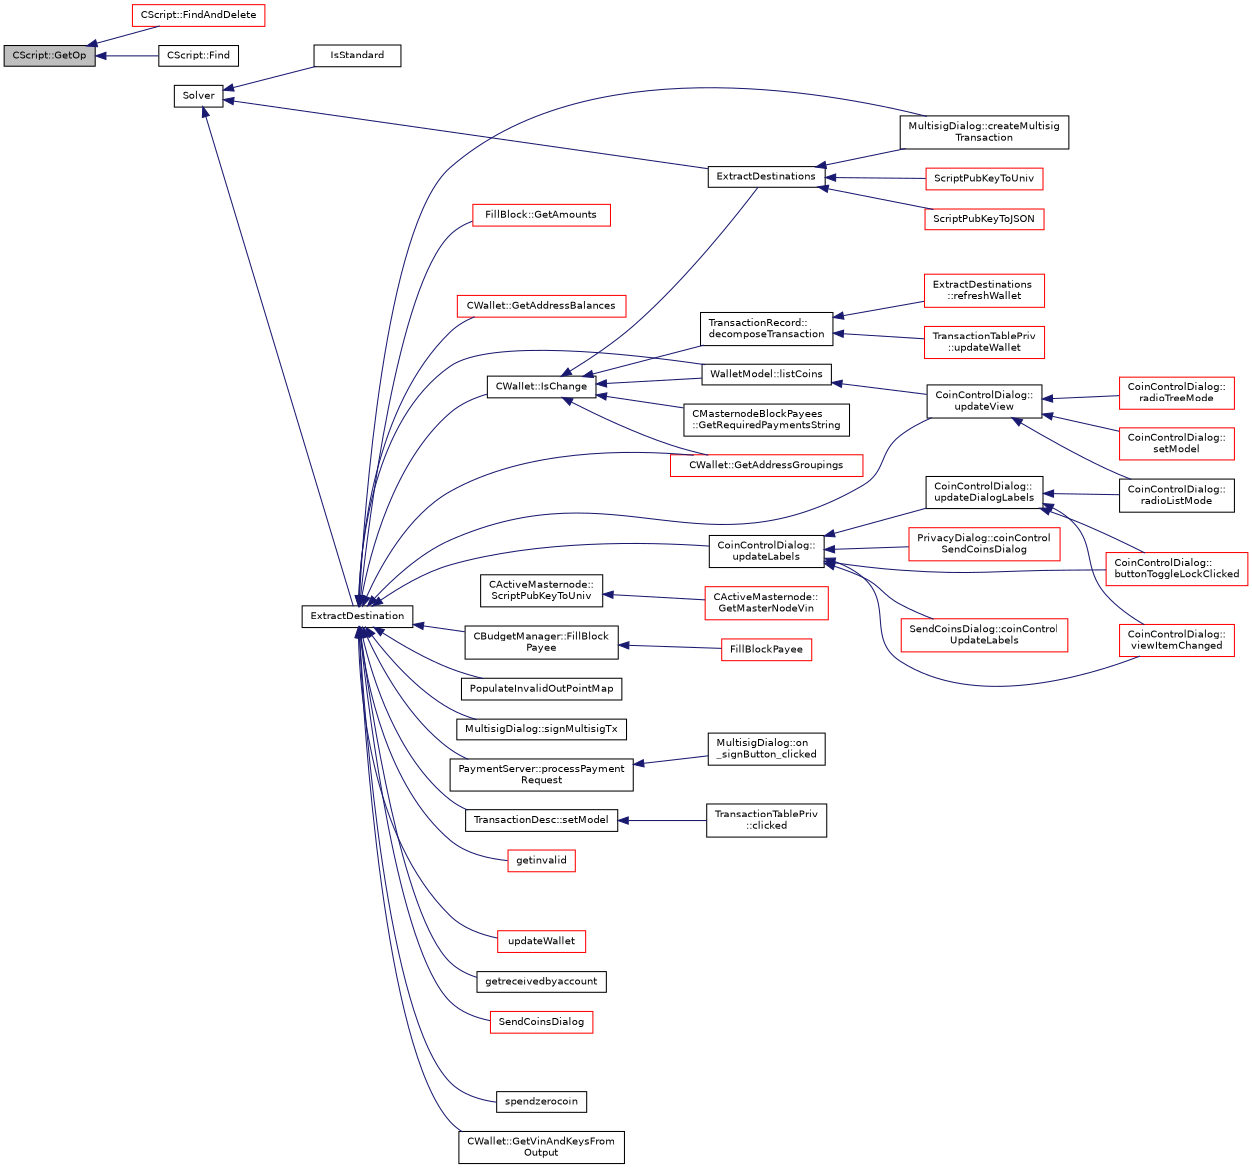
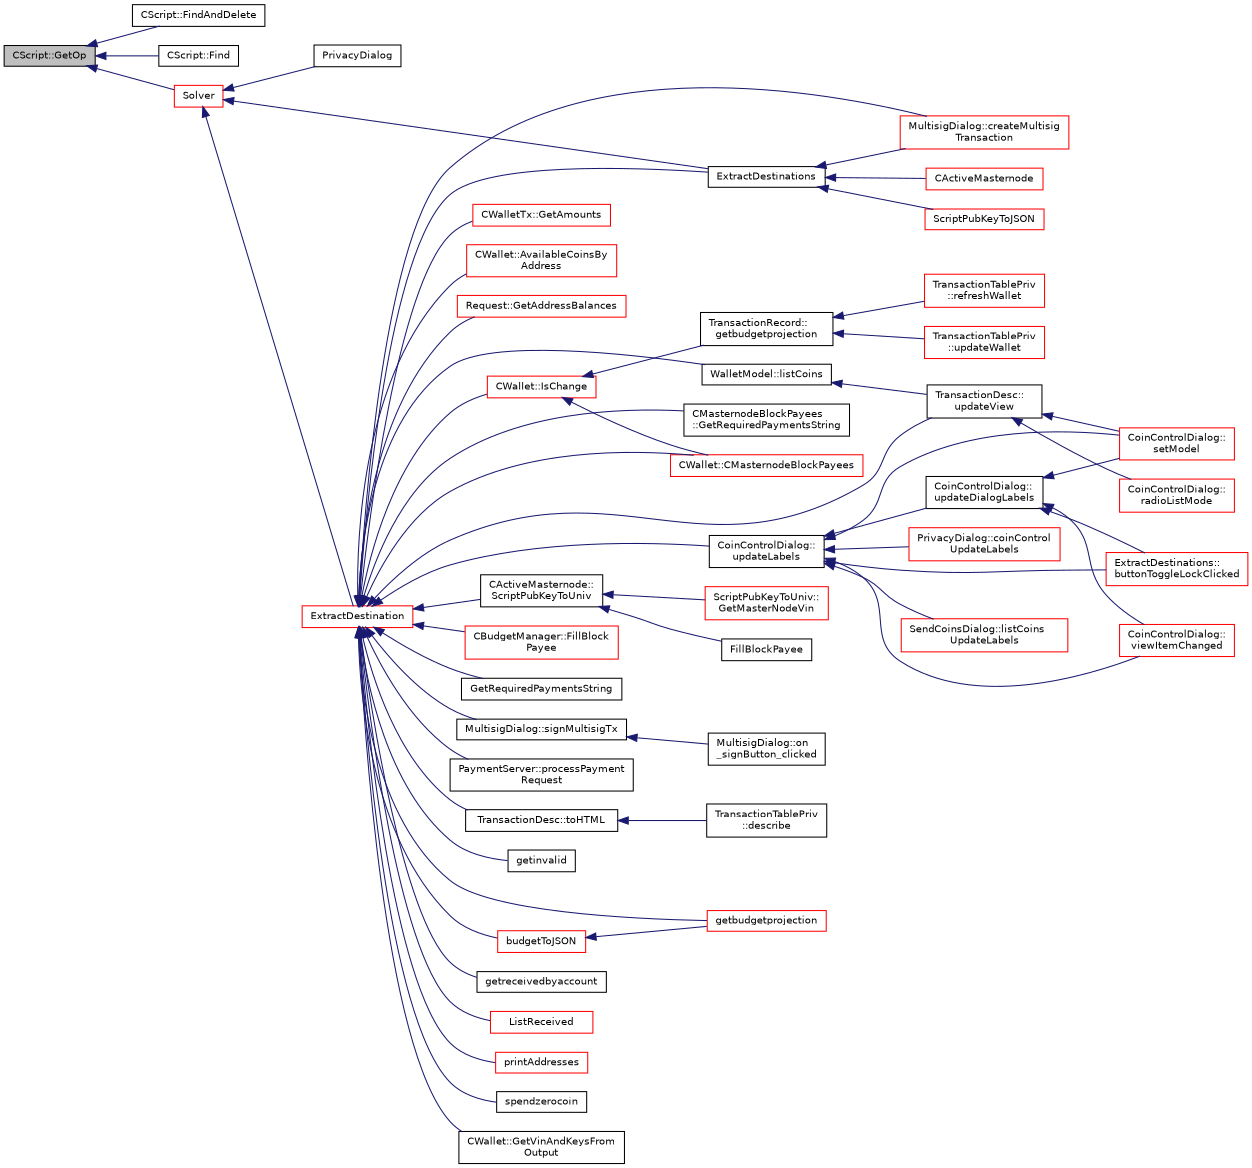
(199, 16) -> (199, 16)
(357, 56) -> (357, 56)
none -> (135, 79)
(199, 96) -> (199, 96)
(985, 132) -> (985, 132)
(985, 179) -> (985, 179)
(542, 215) -> (542, 215)
none -> (542, 261)
(673, 288) -> (413, 262)
(985, 291) -> (985, 291)
(542, 306) -> (542, 306)
(767, 329) -> (767, 329)
(654, 381) -> none
(542, 387) -> (542, 387)
(1177, 393) -> none
(985, 401) -> (985, 401)
(645, 402) -> (484, 440)
none -> (958, 444)
(767, 466) -> (767, 466)
(1087, 494) -> (1086, 467)
(1177, 496) -> (1177, 496)
(985, 544) -> (985, 544)
(1177, 569) -> (1177, 569)
none -> (452, 603)
(767, 603) -> (767, 603)
(357, 617) -> (357, 617)
(985, 635) -> (985, 635)
(542, 643) -> (542, 643)
(675, 647) -> (665, 627)
(767, 650) -> (767, 650)
(542, 689) -> (542, 689)
(676, 760) -> (673, 741)
(542, 821) -> (542, 821)
(767, 821) -> (767, 821)
(542, 861) -> (542, 861)
none -> (767, 921)
(542, 942) -> (542, 942)
(542, 1022) -> (542, 1022)
none -> (542, 1063)
